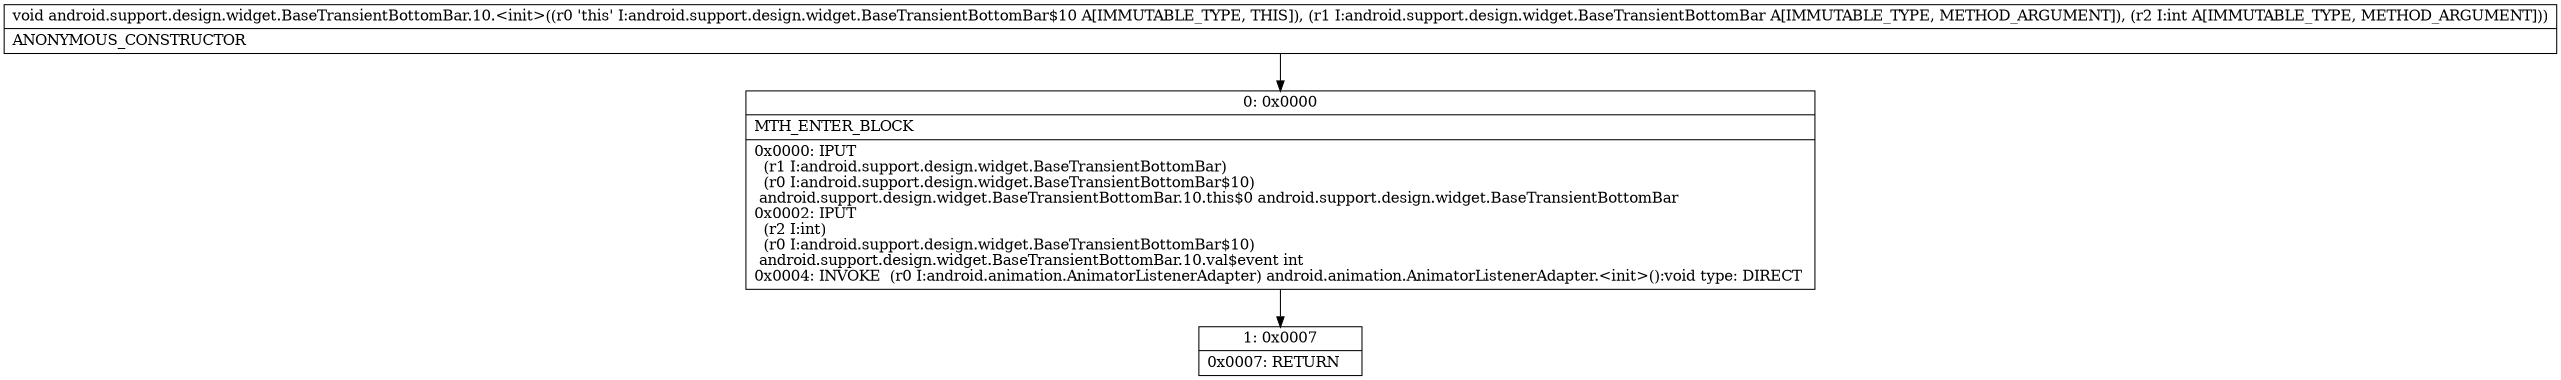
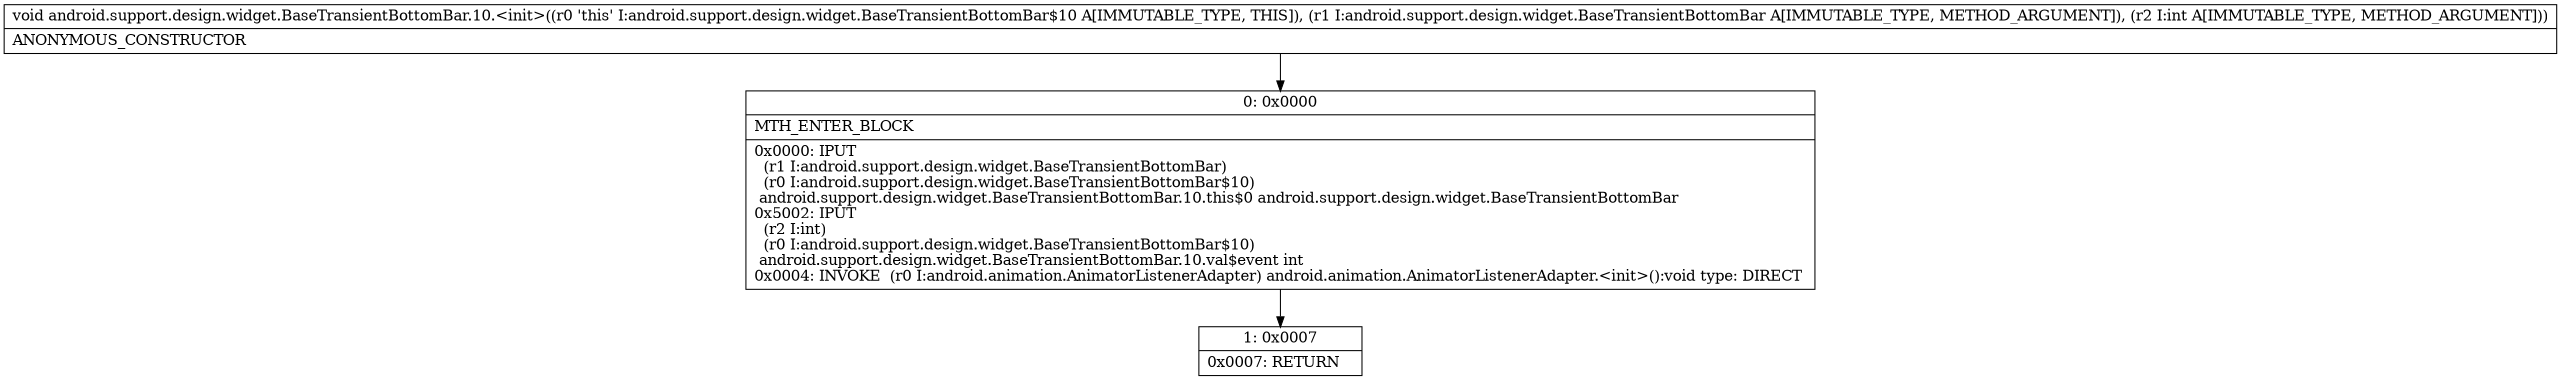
(810, 214) -> (810, 214)
